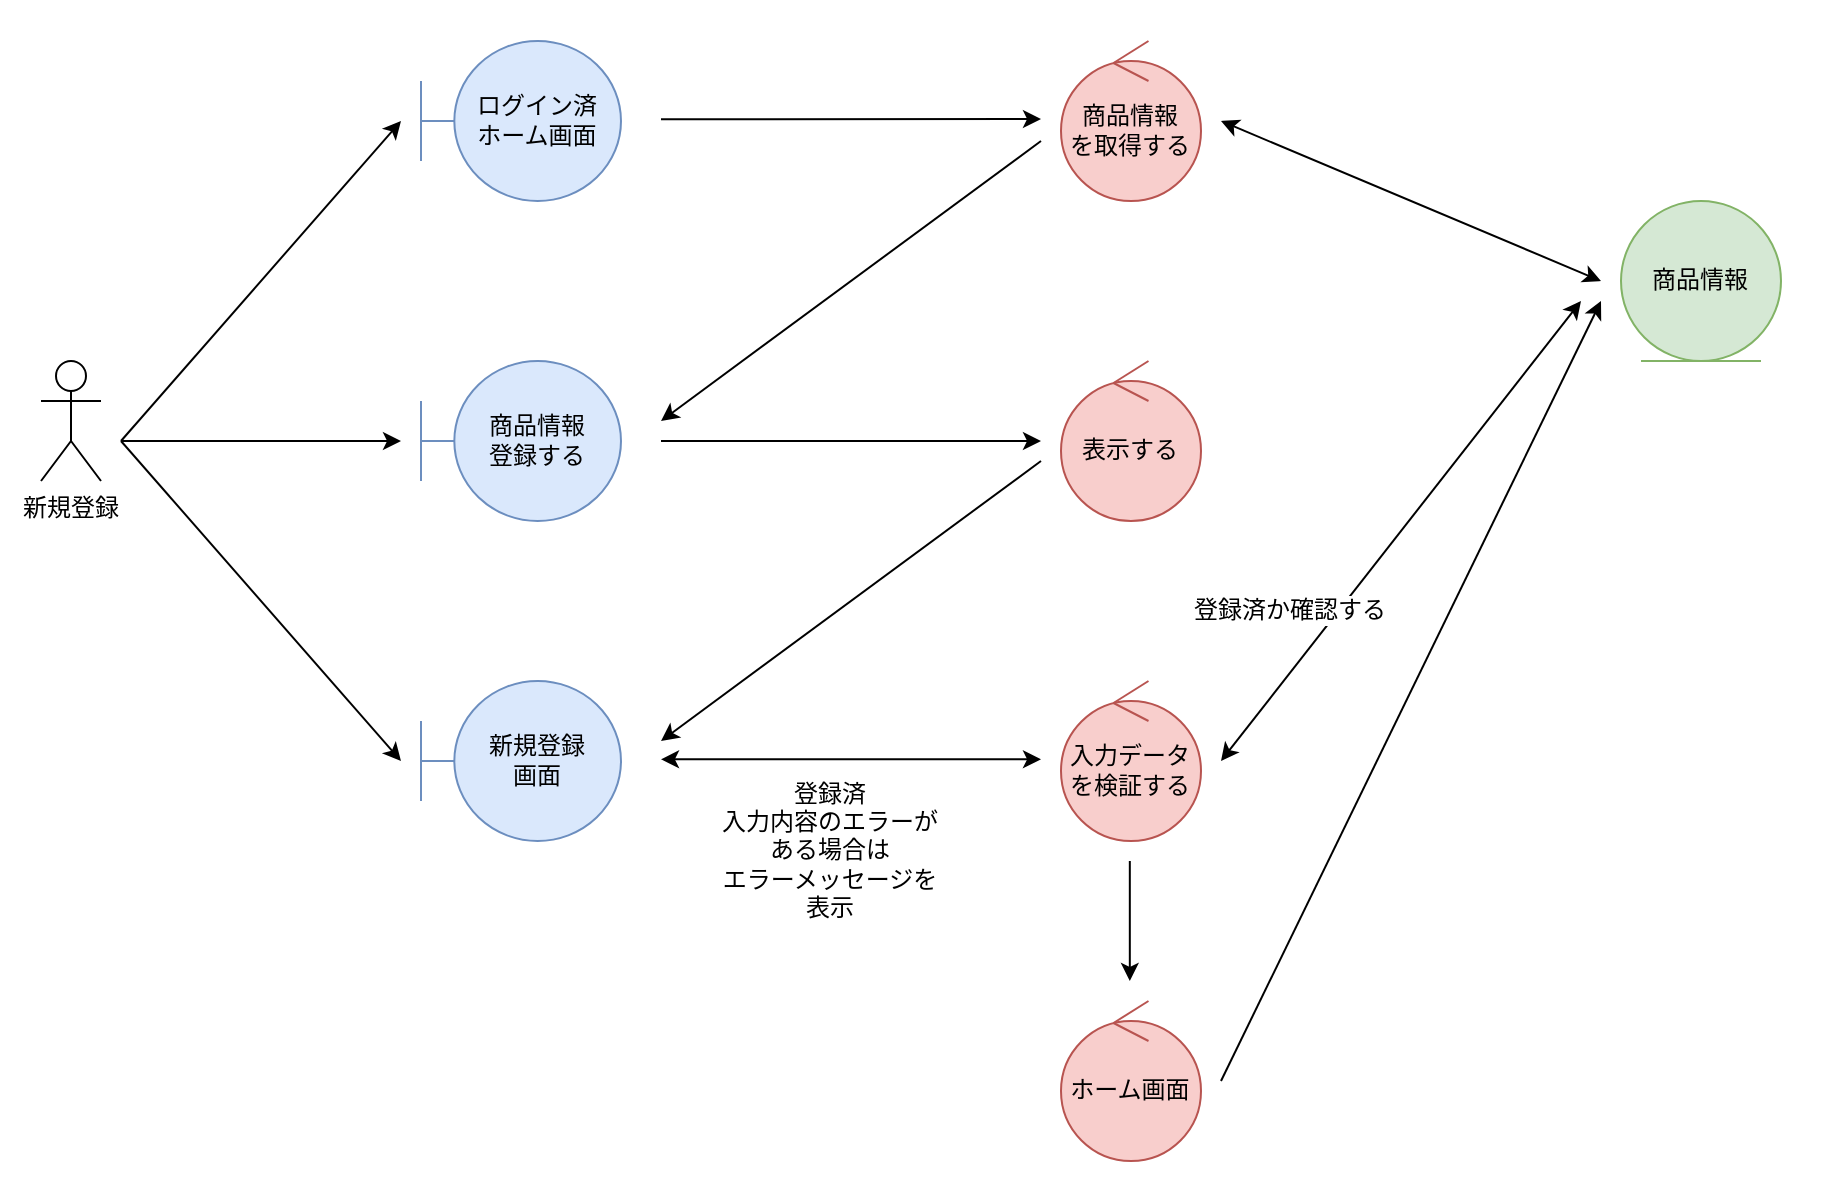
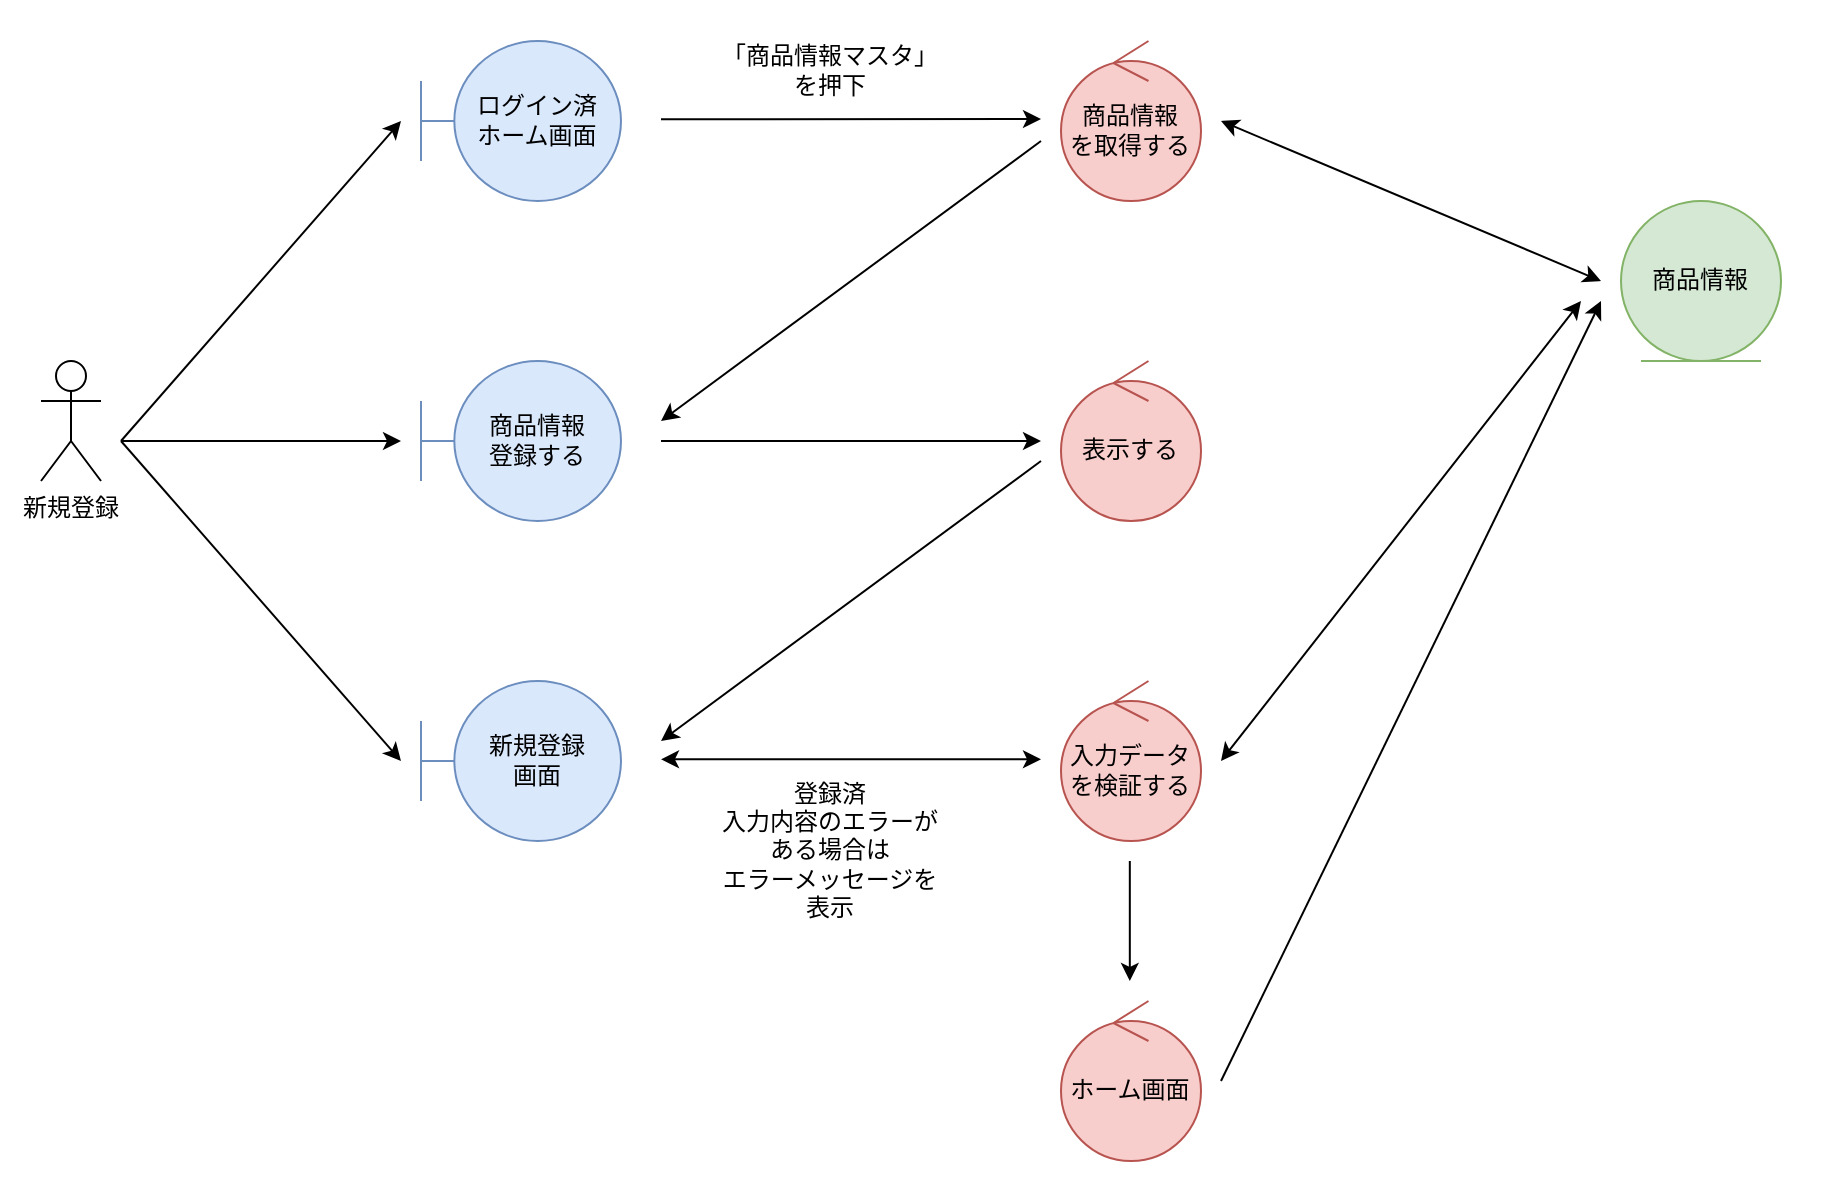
none -> (831, 71)
(1291, 611) -> none
